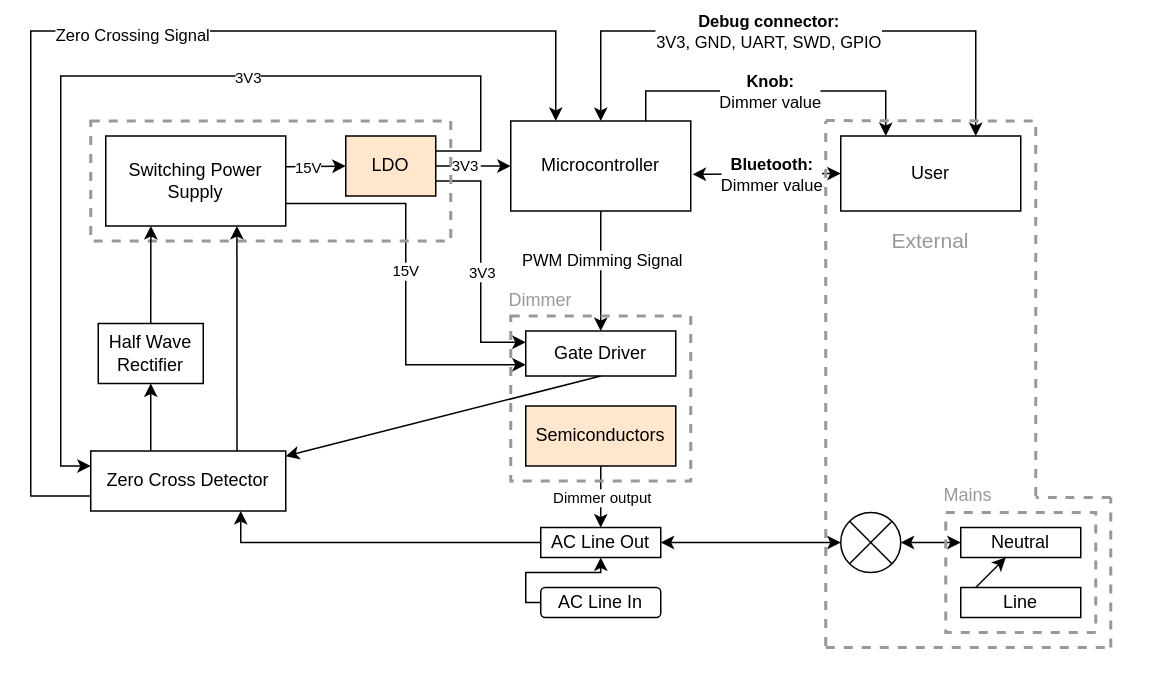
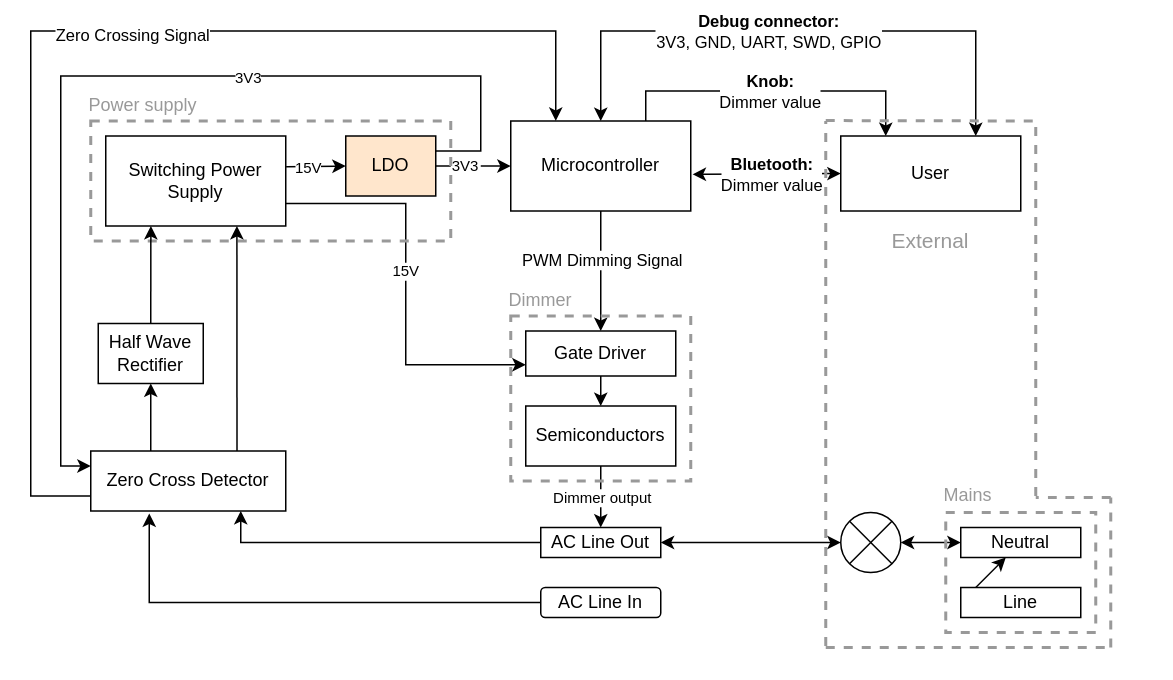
none -> (143, 106)
(481, 256) -> none
(448, 415) -> (601, 386)
(601, 436) -> (601, 436)
(550, 572) -> (299, 602)
